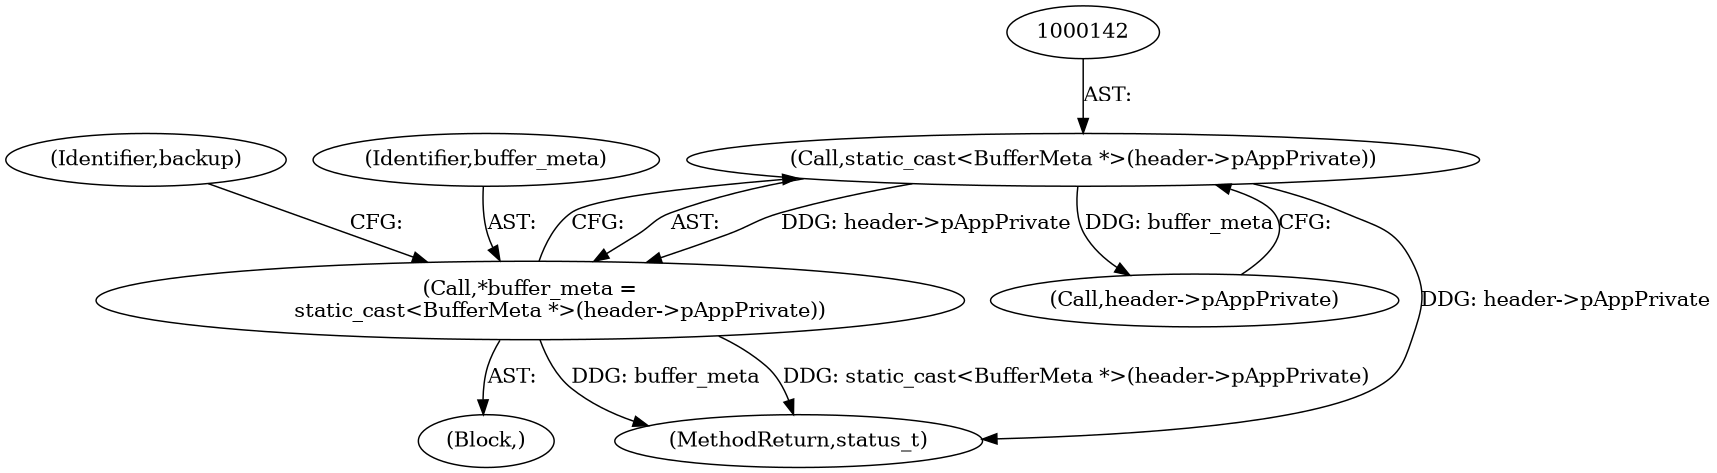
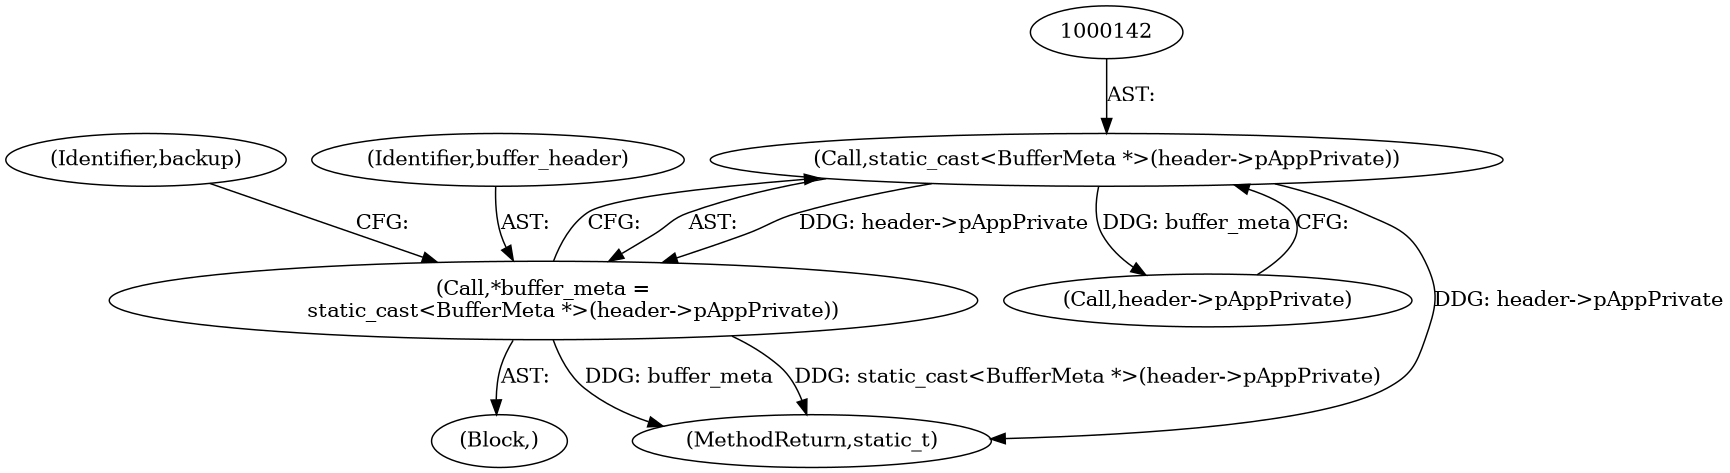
(486, 160) -> (498, 160)
(799, 441) -> (812, 441)
